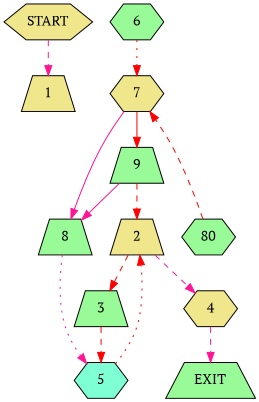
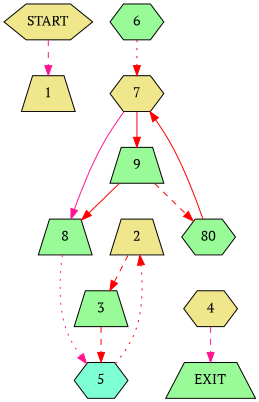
(183, 168) -> (183, 168)
(137, 196) -> (170, 199)
(104, 198) -> (104, 198)
(171, 271) -> none
